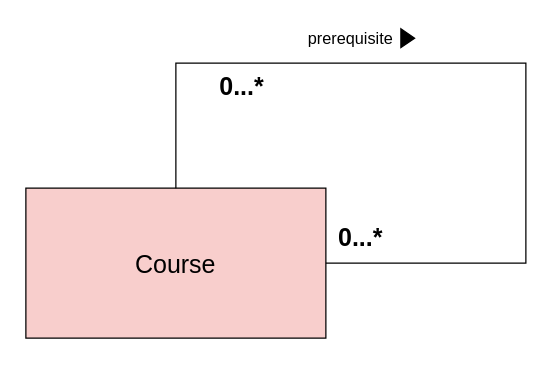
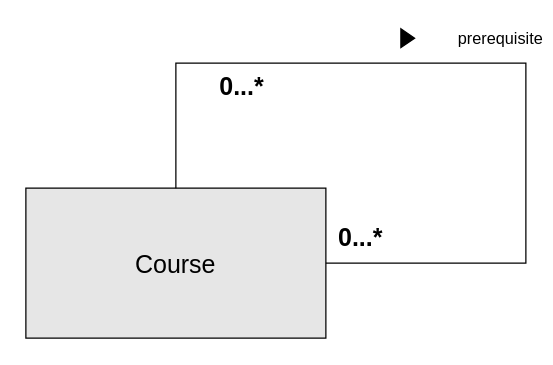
(351, 38) -> (501, 38)
(176, 263) -> (176, 263)
